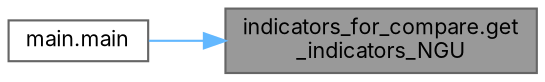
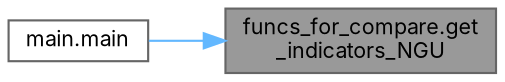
(381, 41) -> (361, 41)
